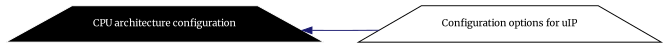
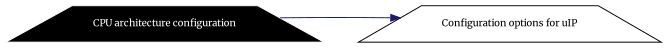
(346, 30) -> (335, 17)
